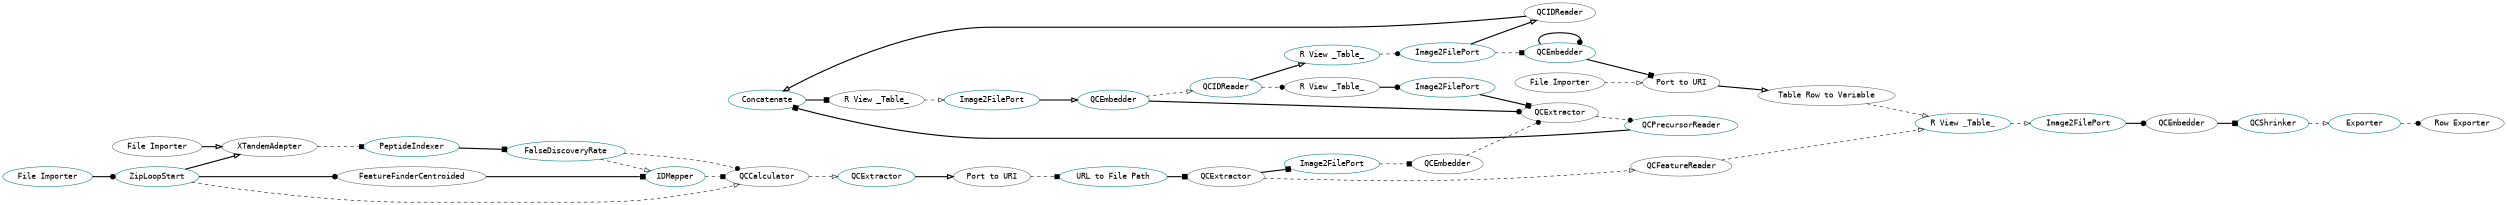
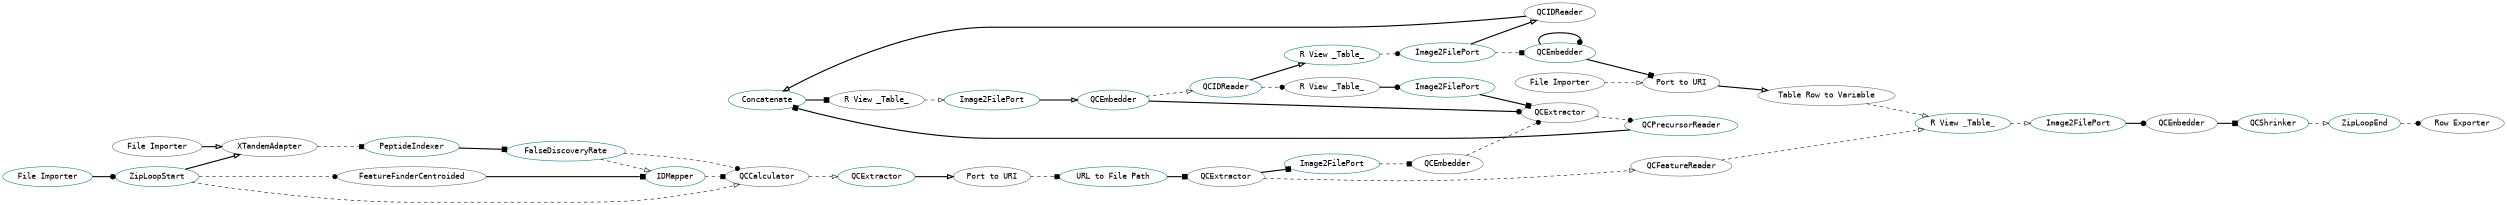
(2365, 123) -> (2365, 123)
(266, 177) -> (266, 177)
